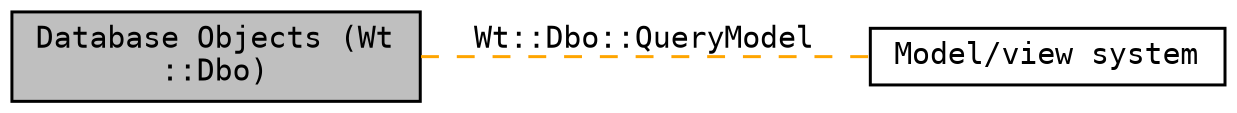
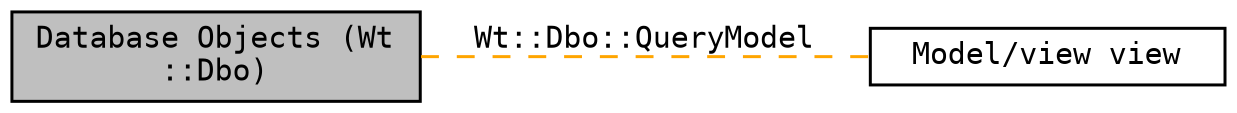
(1048, 57) -> (1048, 57)
